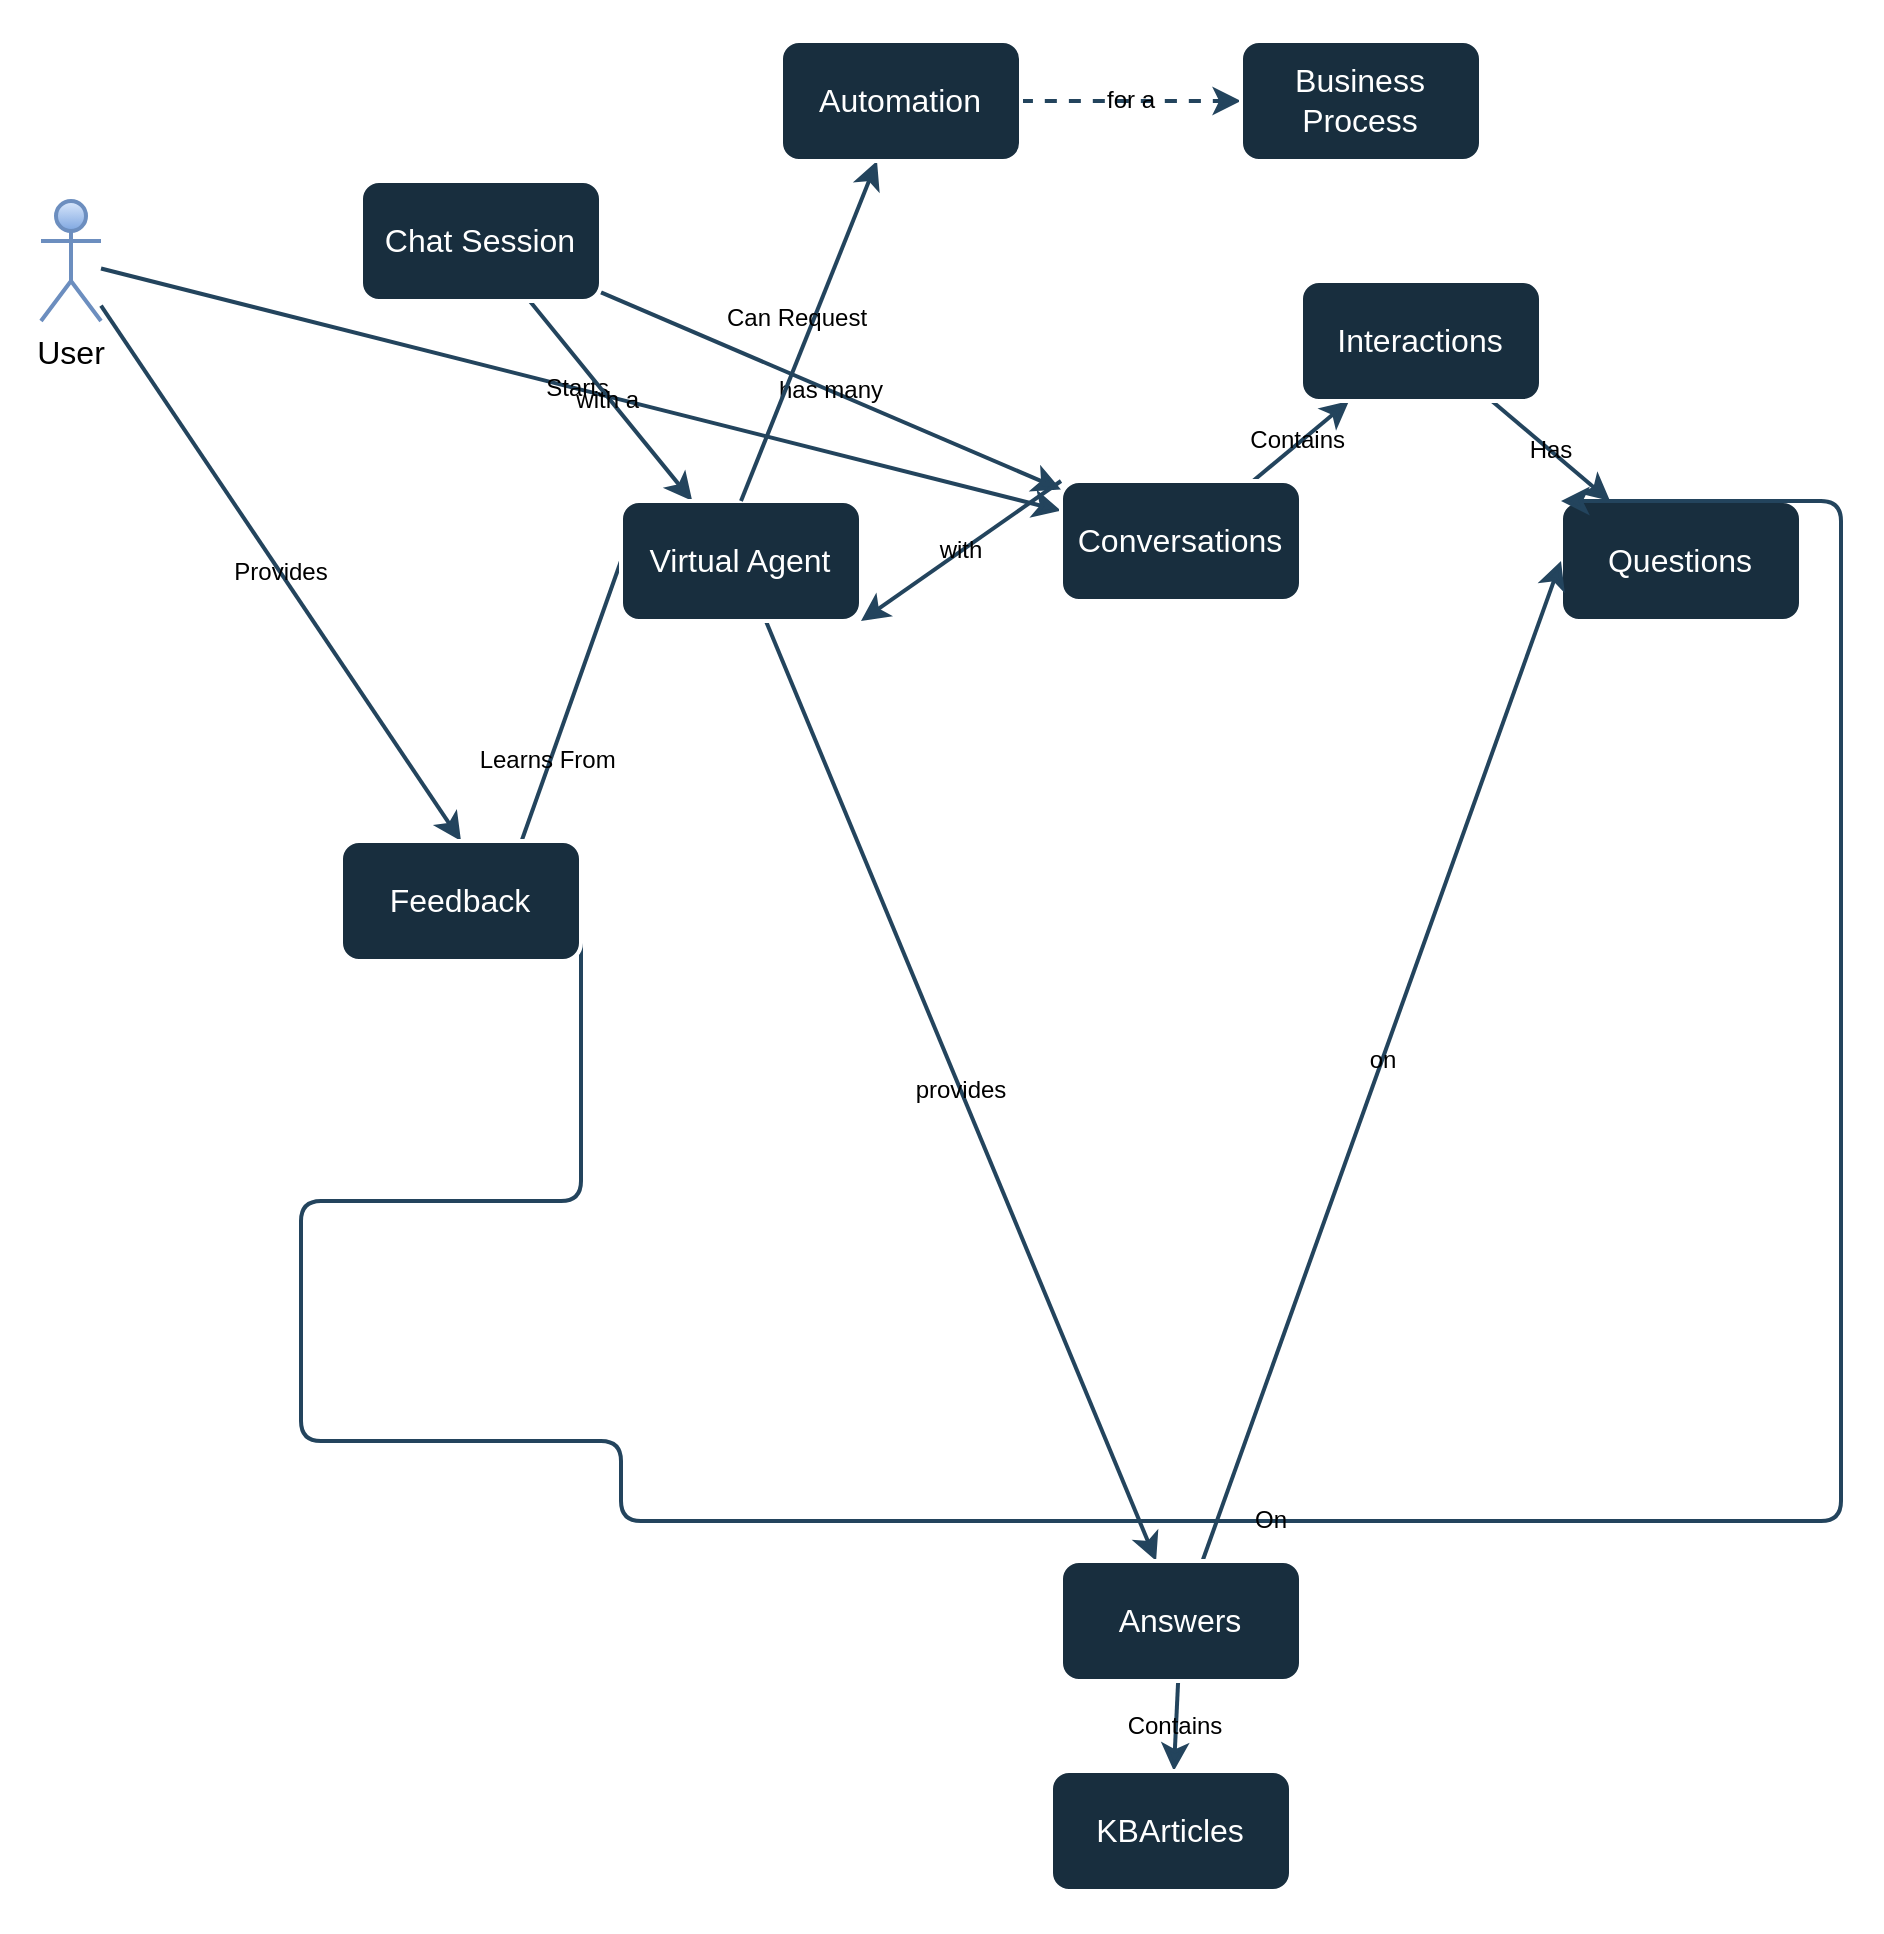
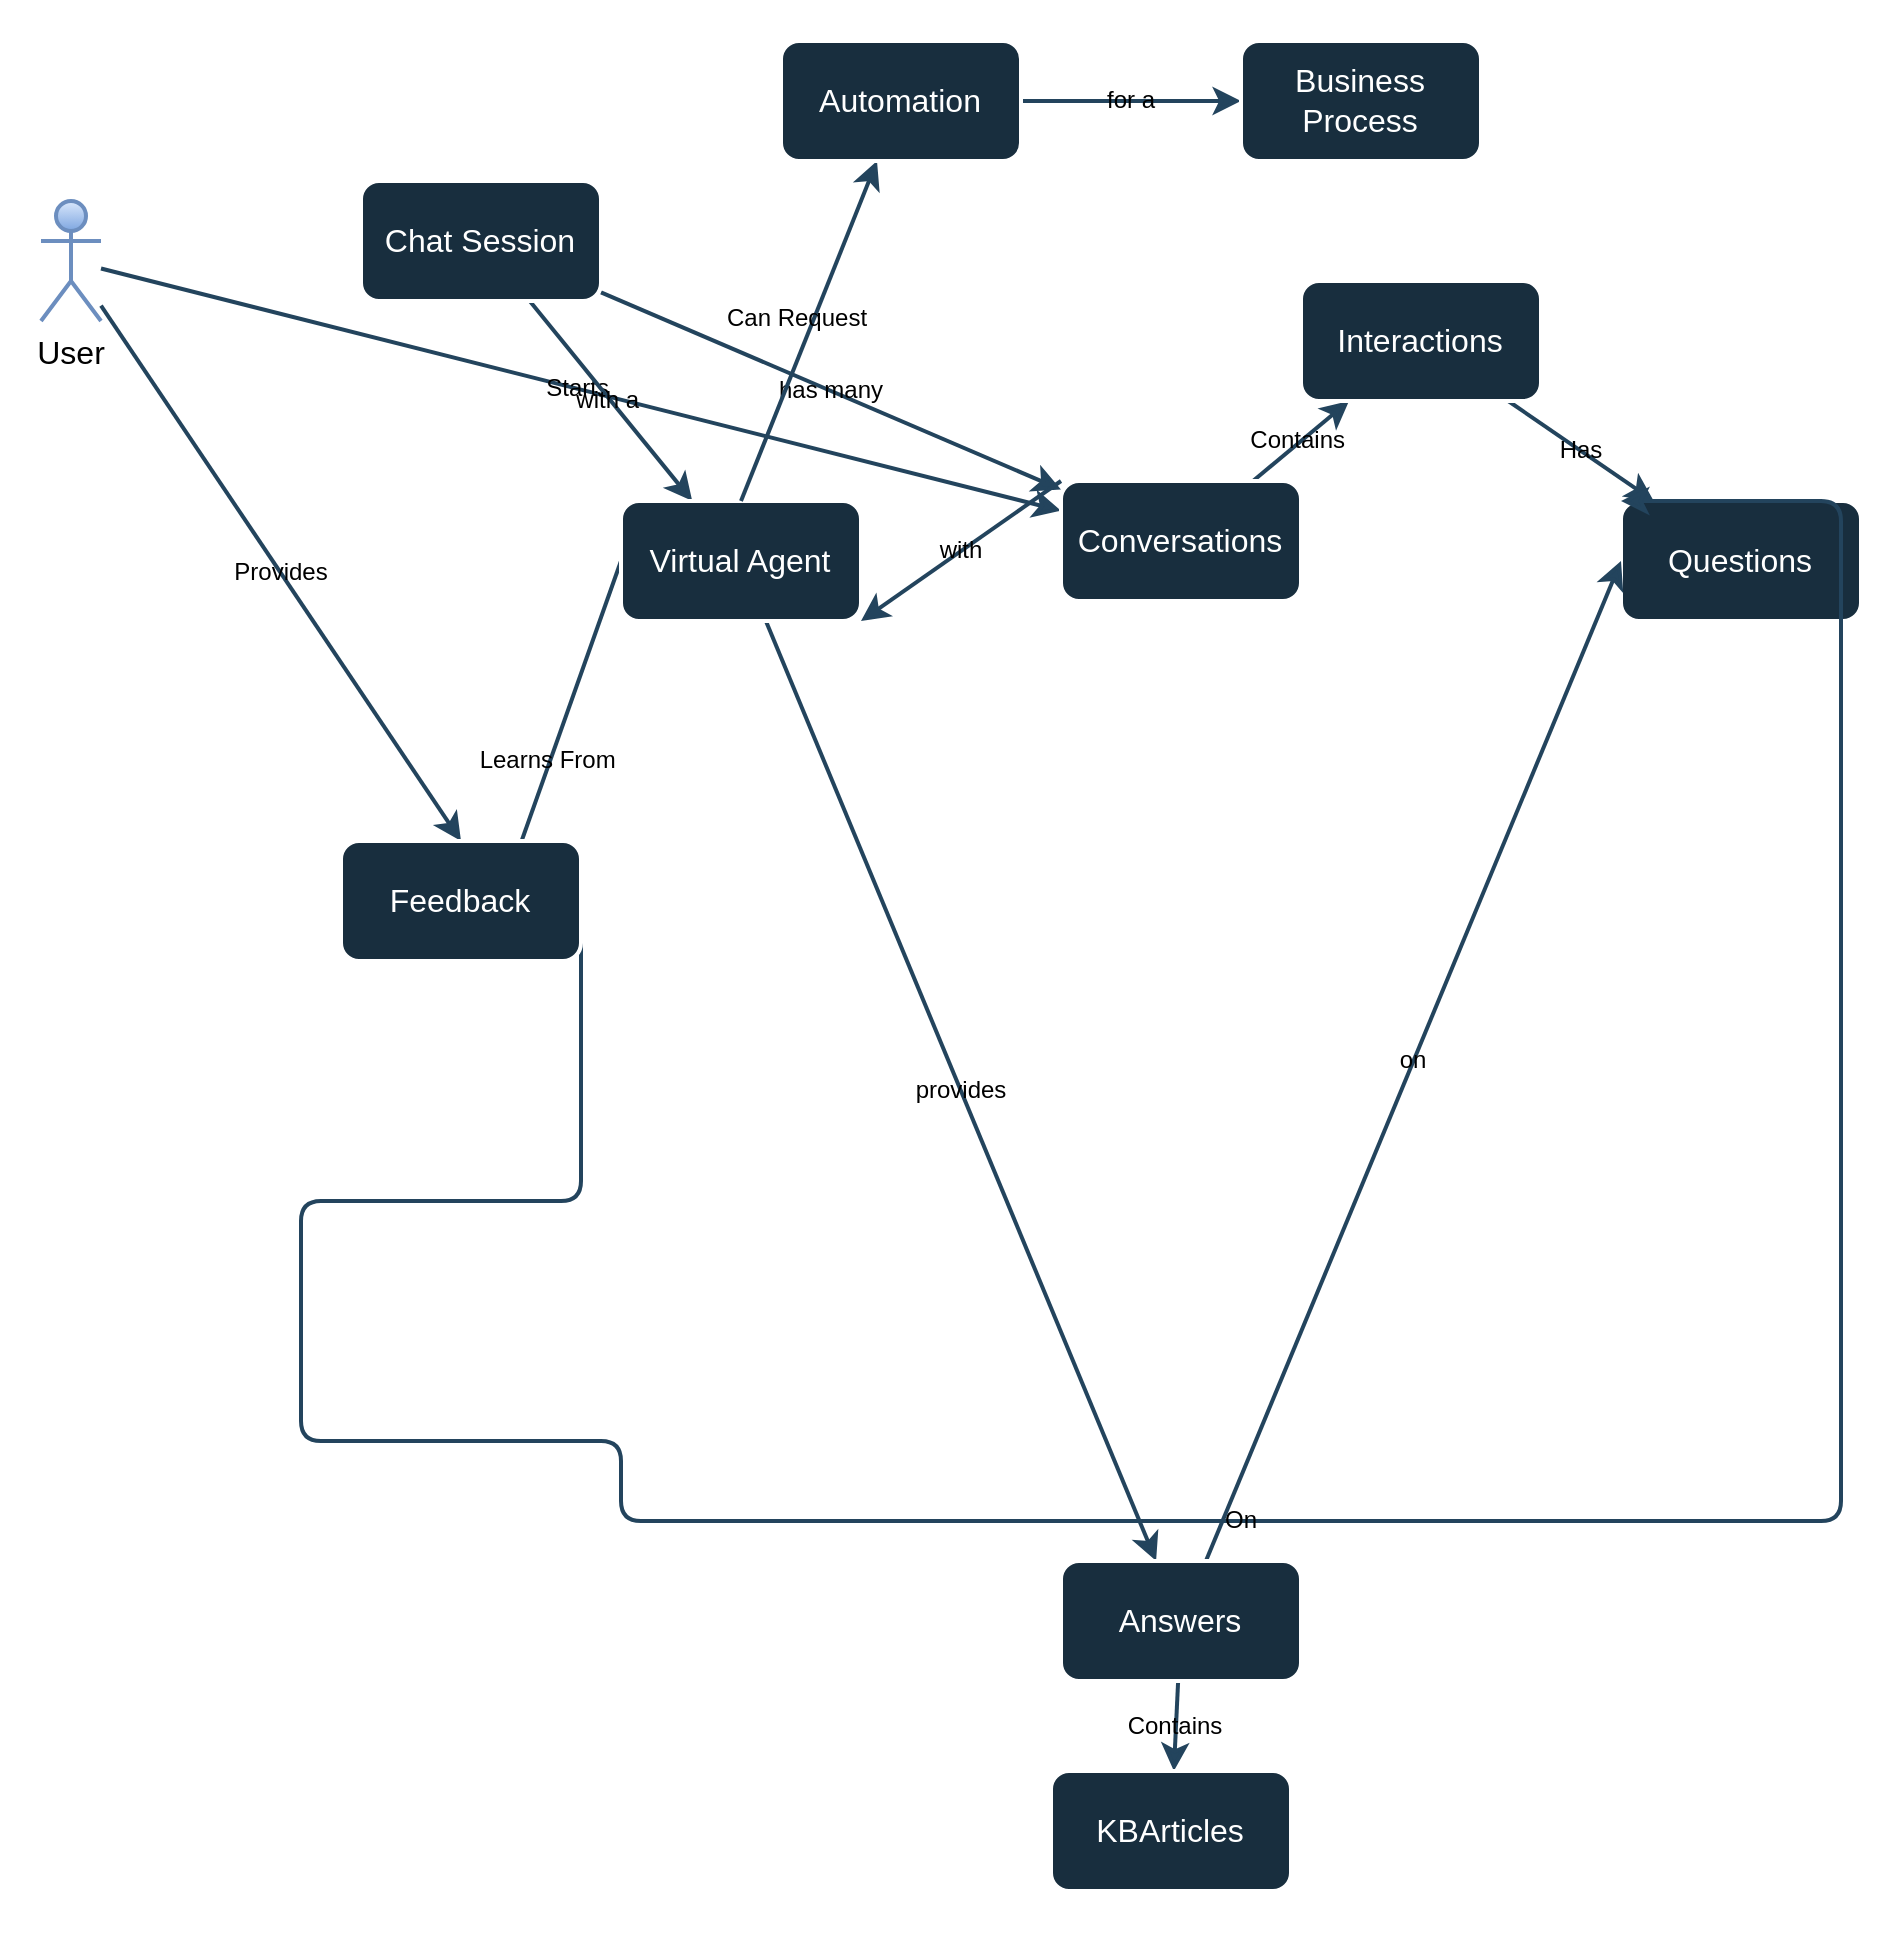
(1038, 101) -> (1038, 101)
(1681, 561) -> (1741, 561)
